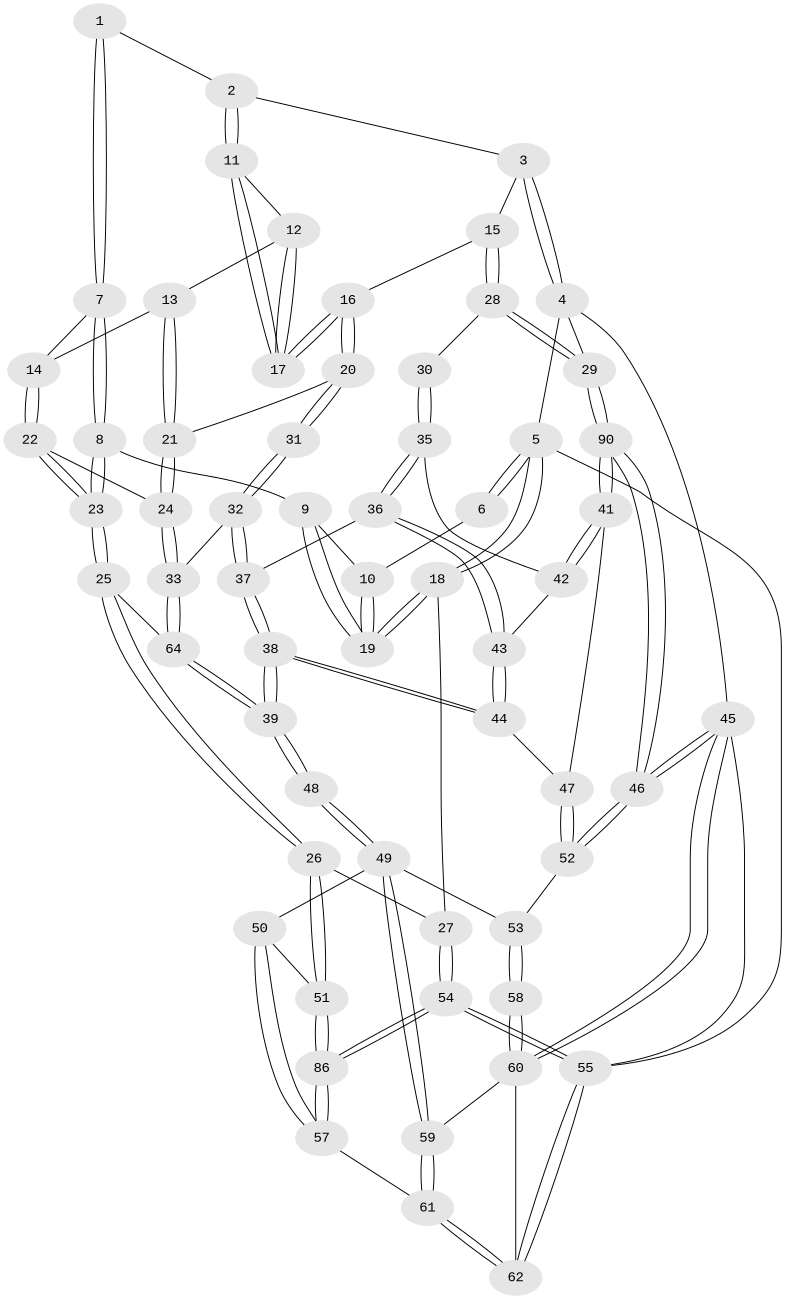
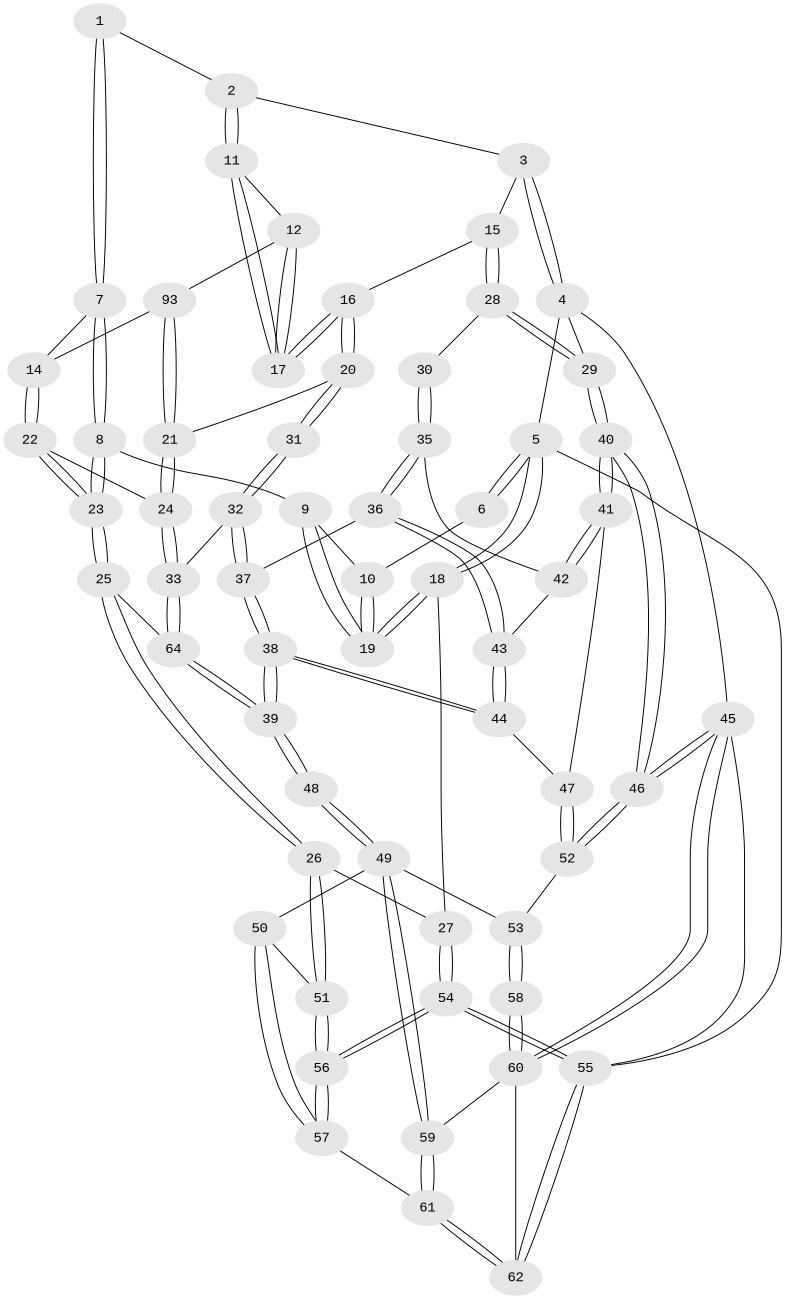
(170, 301) -> (170, 301)
(606, 440) -> (606, 440)
(322, 1068) -> (322, 1068)
